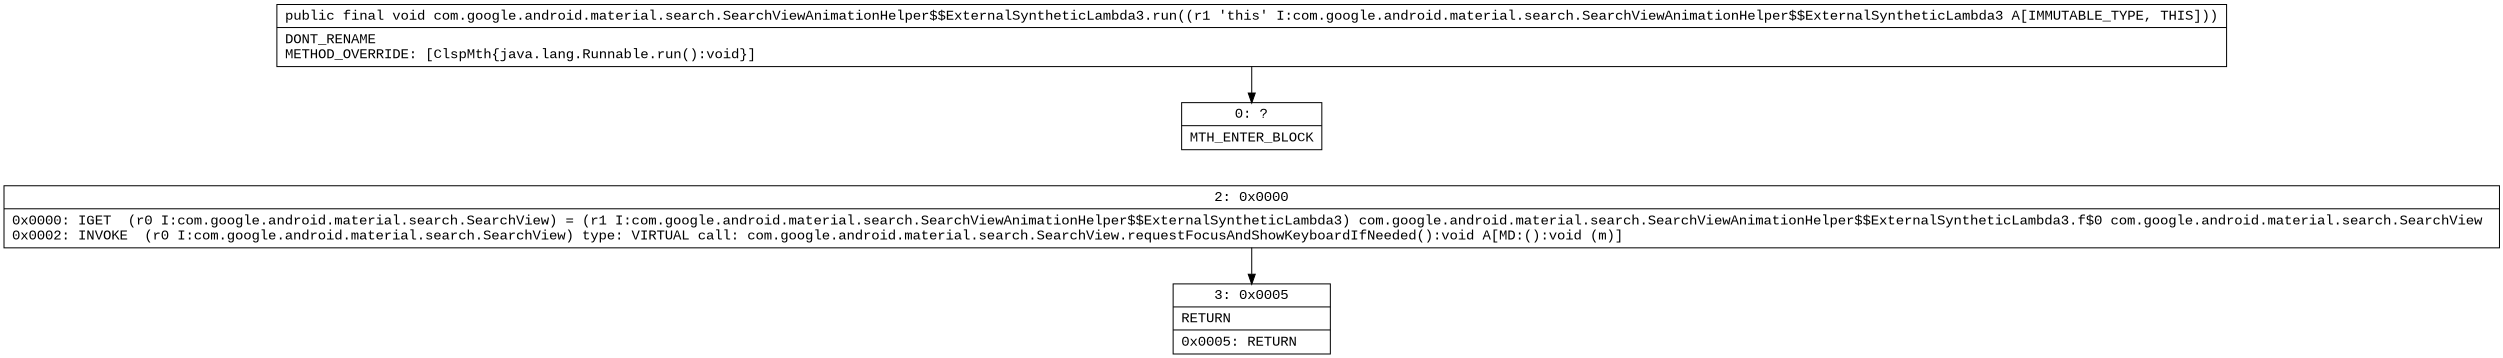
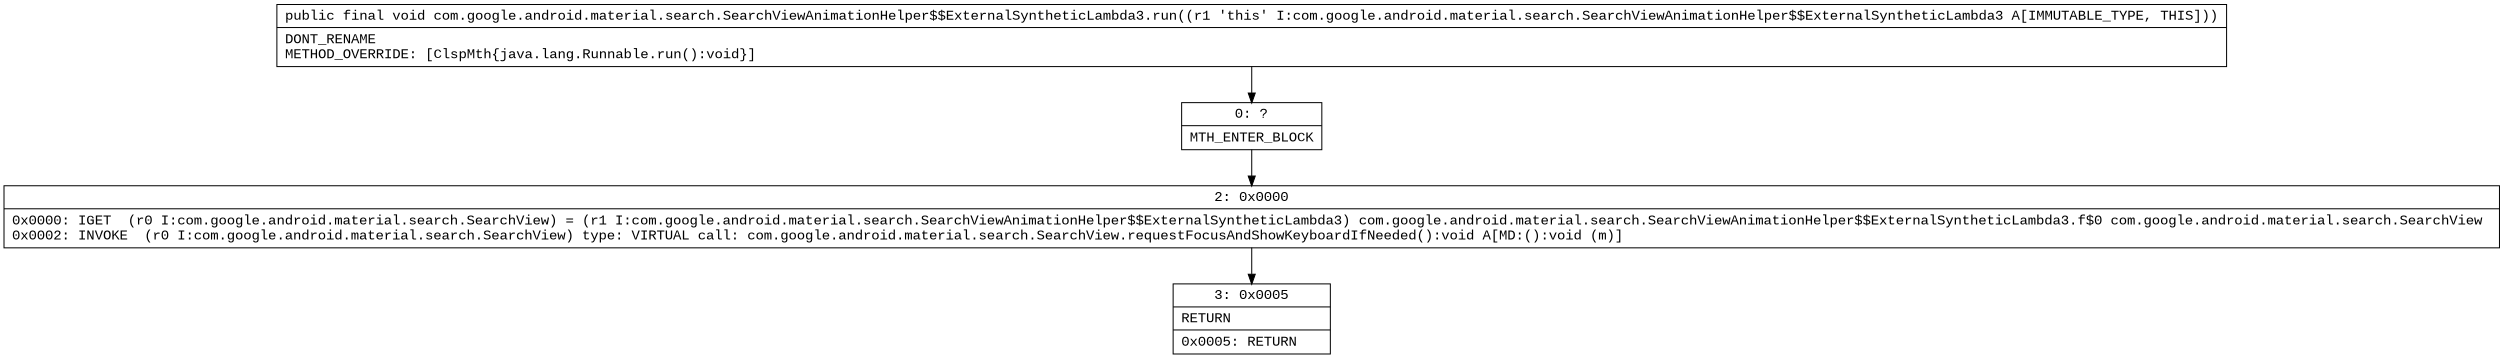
none -> (1252, 163)
